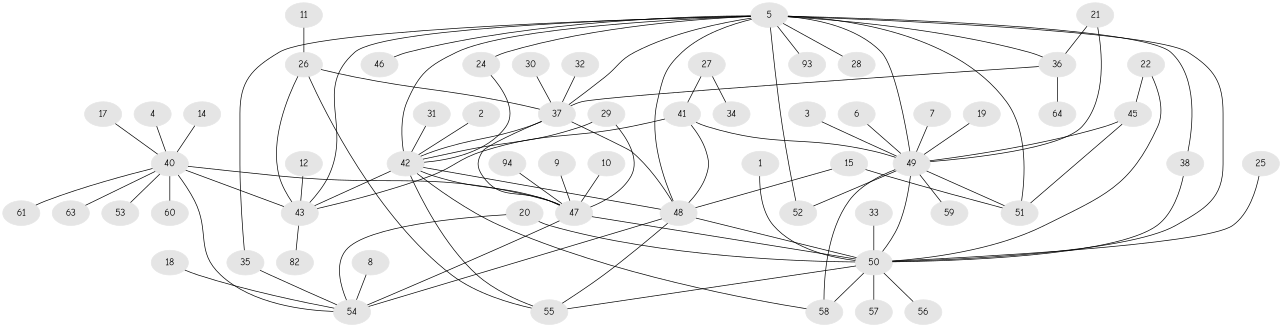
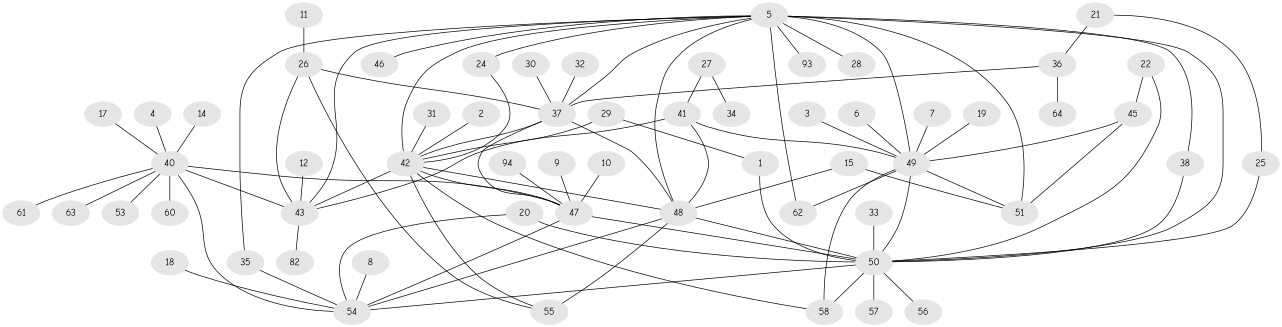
(917, 30) -> none
(1081, 127) -> (1224, 45)
(632, 174) -> (683, 139)
(798, 213) -> (798, 213)
(949, 213) -> none
(719, 286) -> (613, 287)
